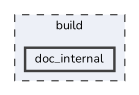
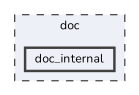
(70, 26) -> (70, 26)
